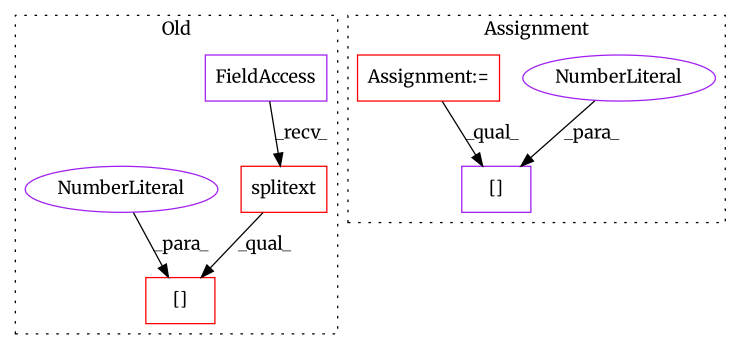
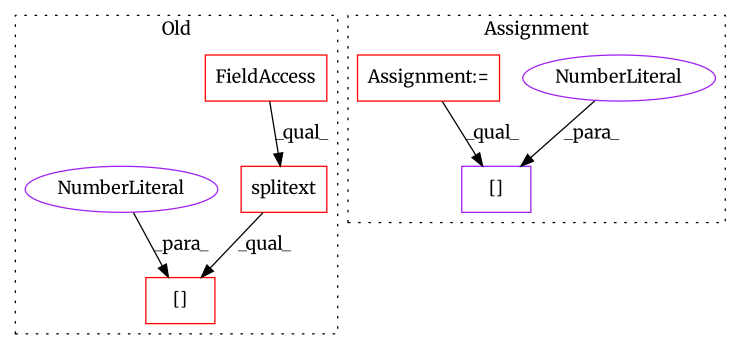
(266, 78) -> (266, 78)
(301, 134) -> (302, 134)
